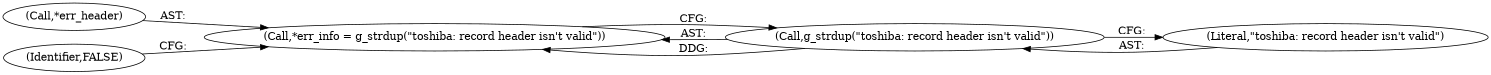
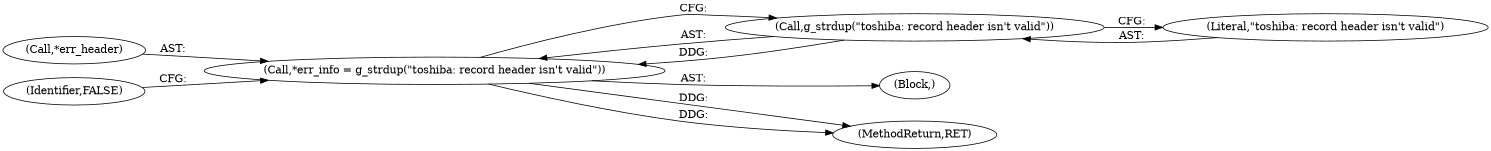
none -> (915, 85)
none -> (915, 135)
